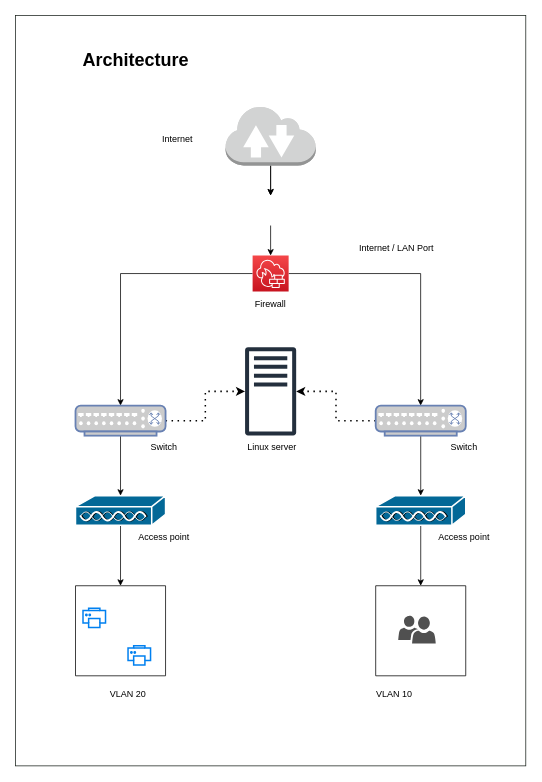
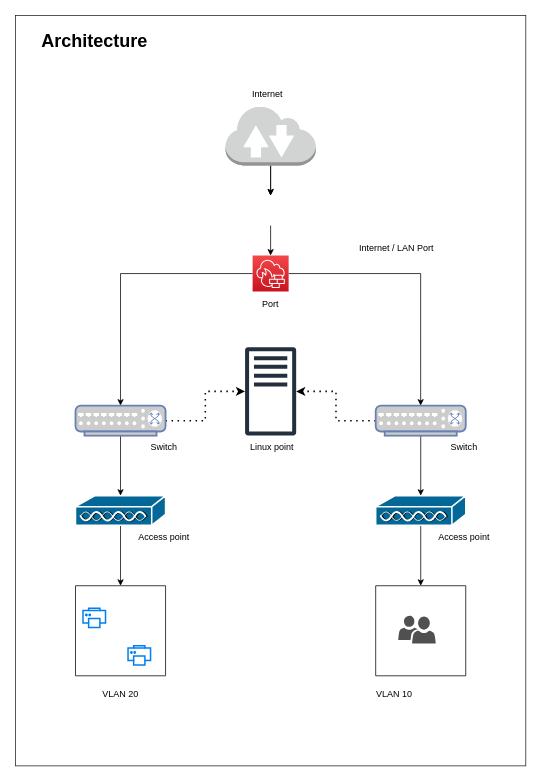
(135, 60) -> (94, 42)
(177, 139) -> (267, 94)
(270, 304) -> (270, 304)
(272, 447) -> (272, 447)
(128, 694) -> (120, 694)
